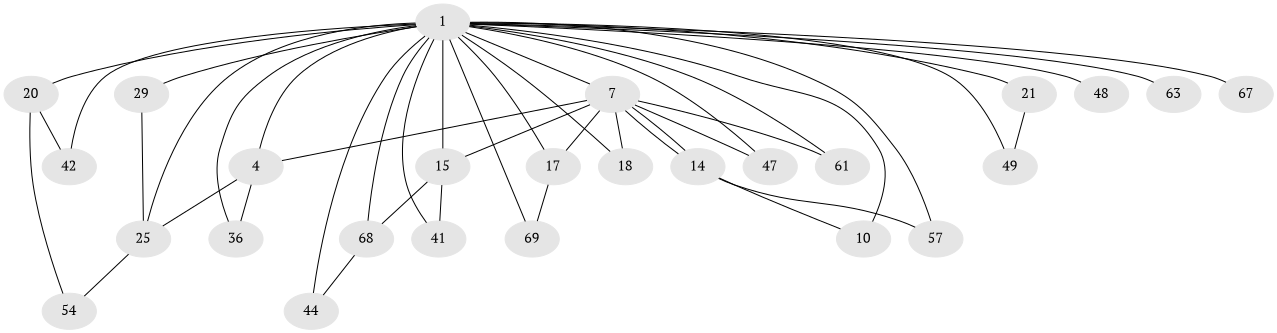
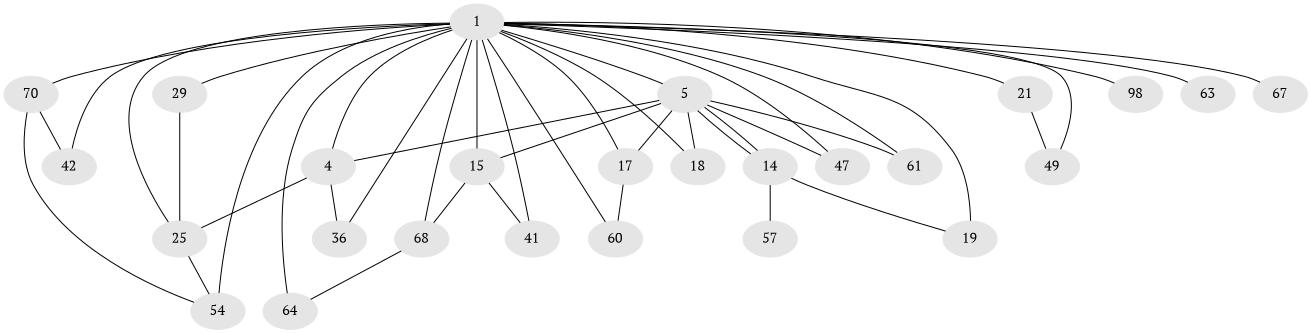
(738, 53) -> (278, 106)
(31, 94) -> (31, 94)
(613, 94) -> (685, 94)
(1102, 94) -> (1136, 94)
(532, 239) -> (616, 239)
(864, 239) -> (970, 239)
(311, 311) -> (290, 311)
